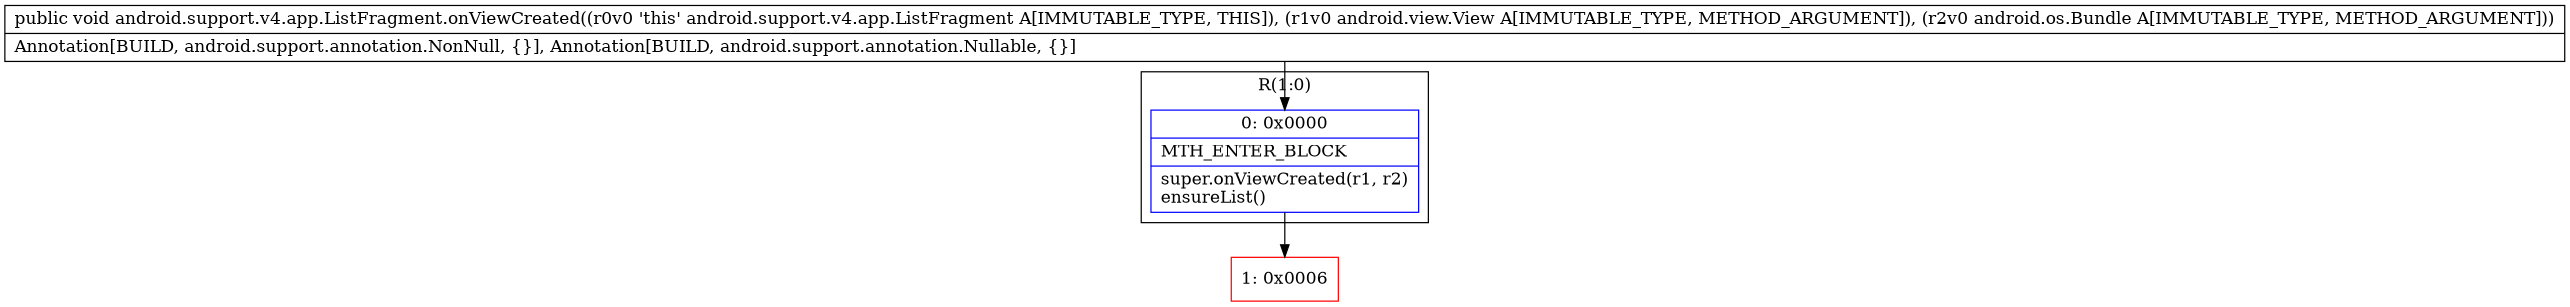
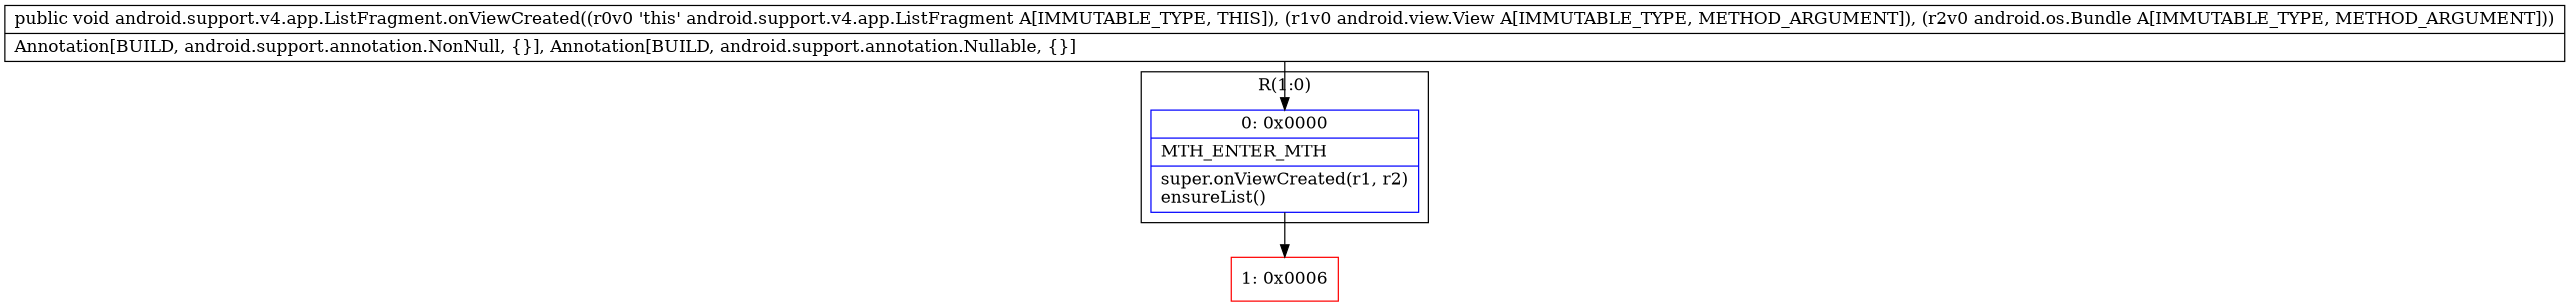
(1254, 151) -> (1244, 151)
